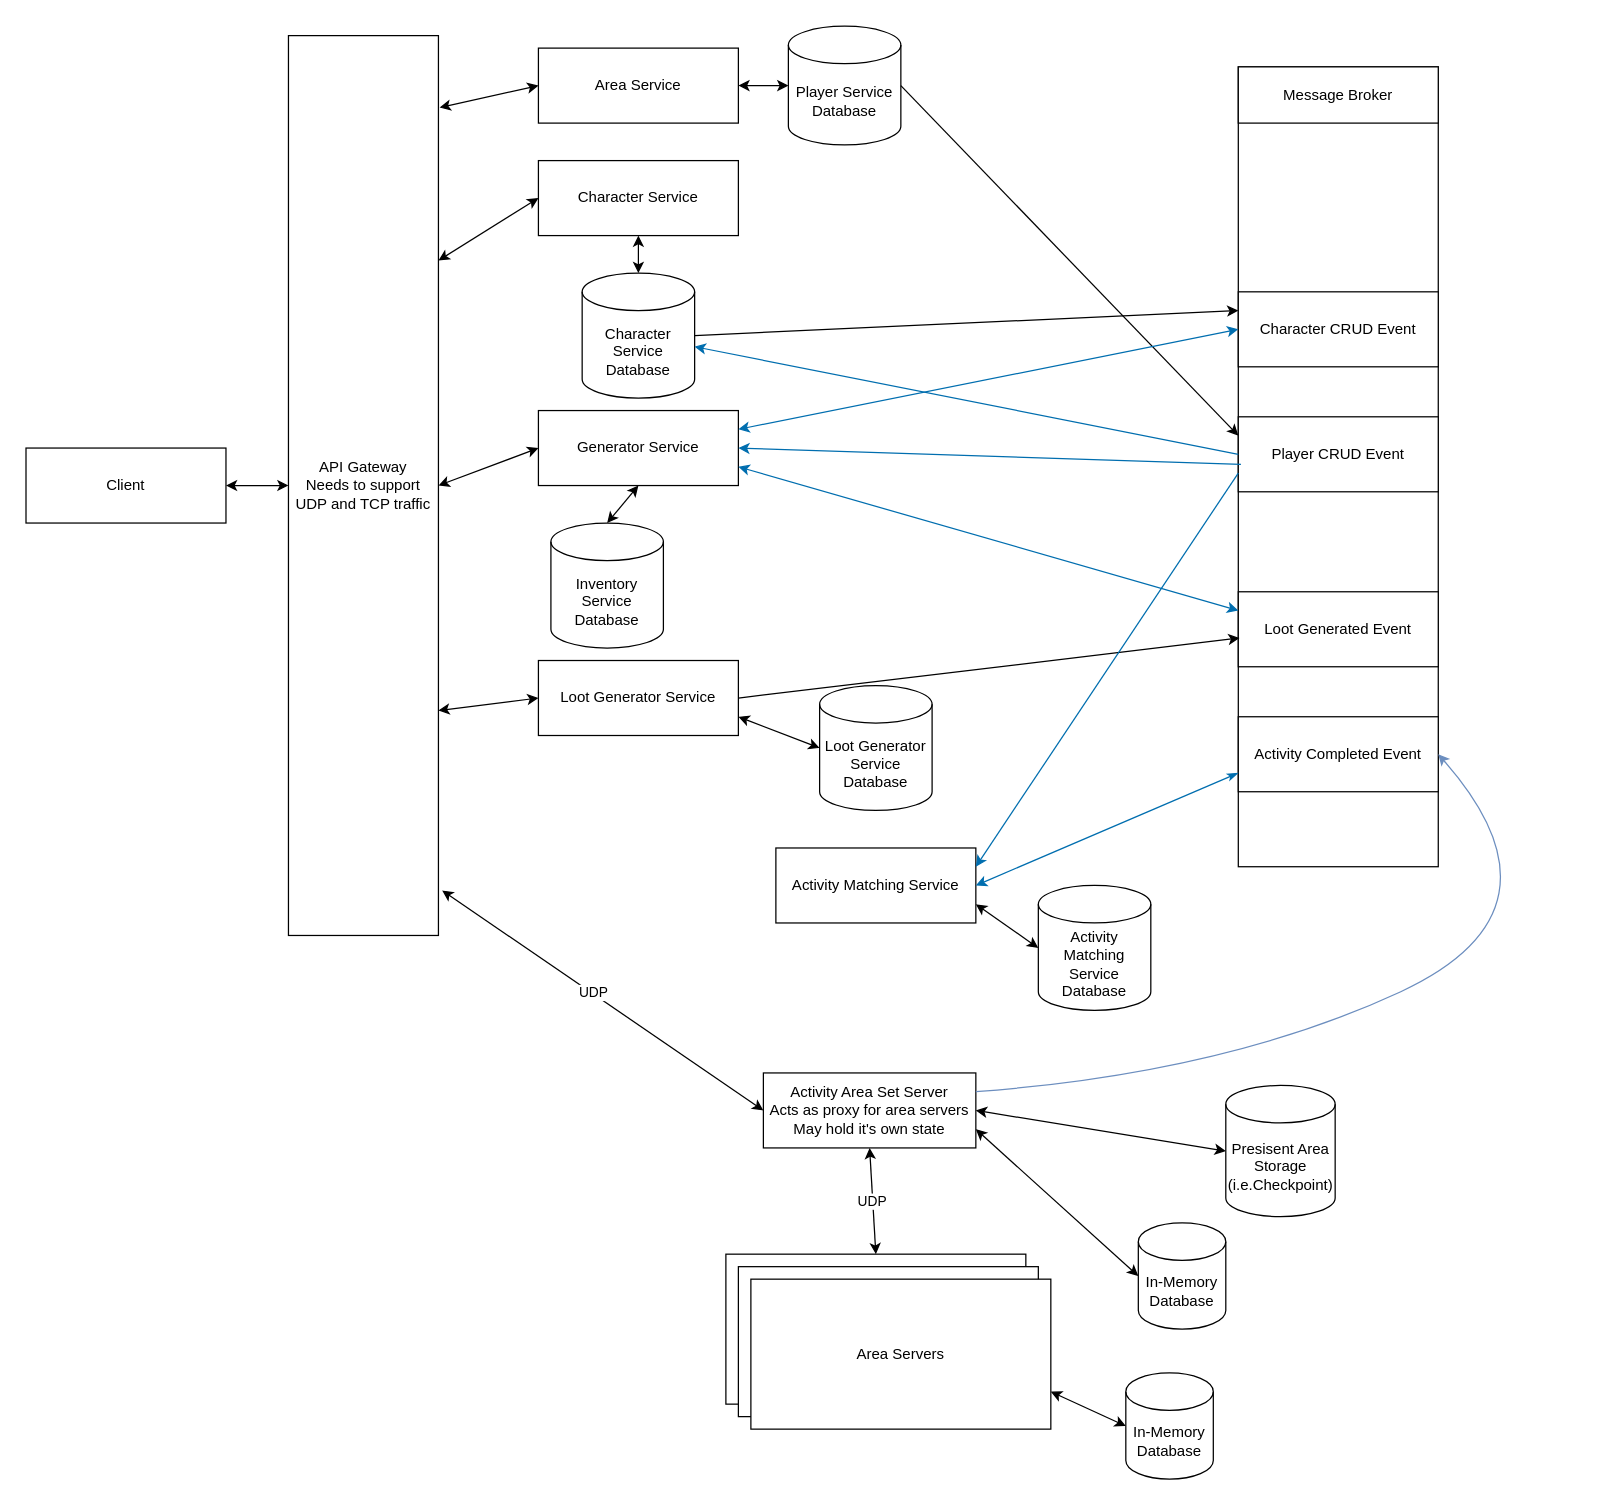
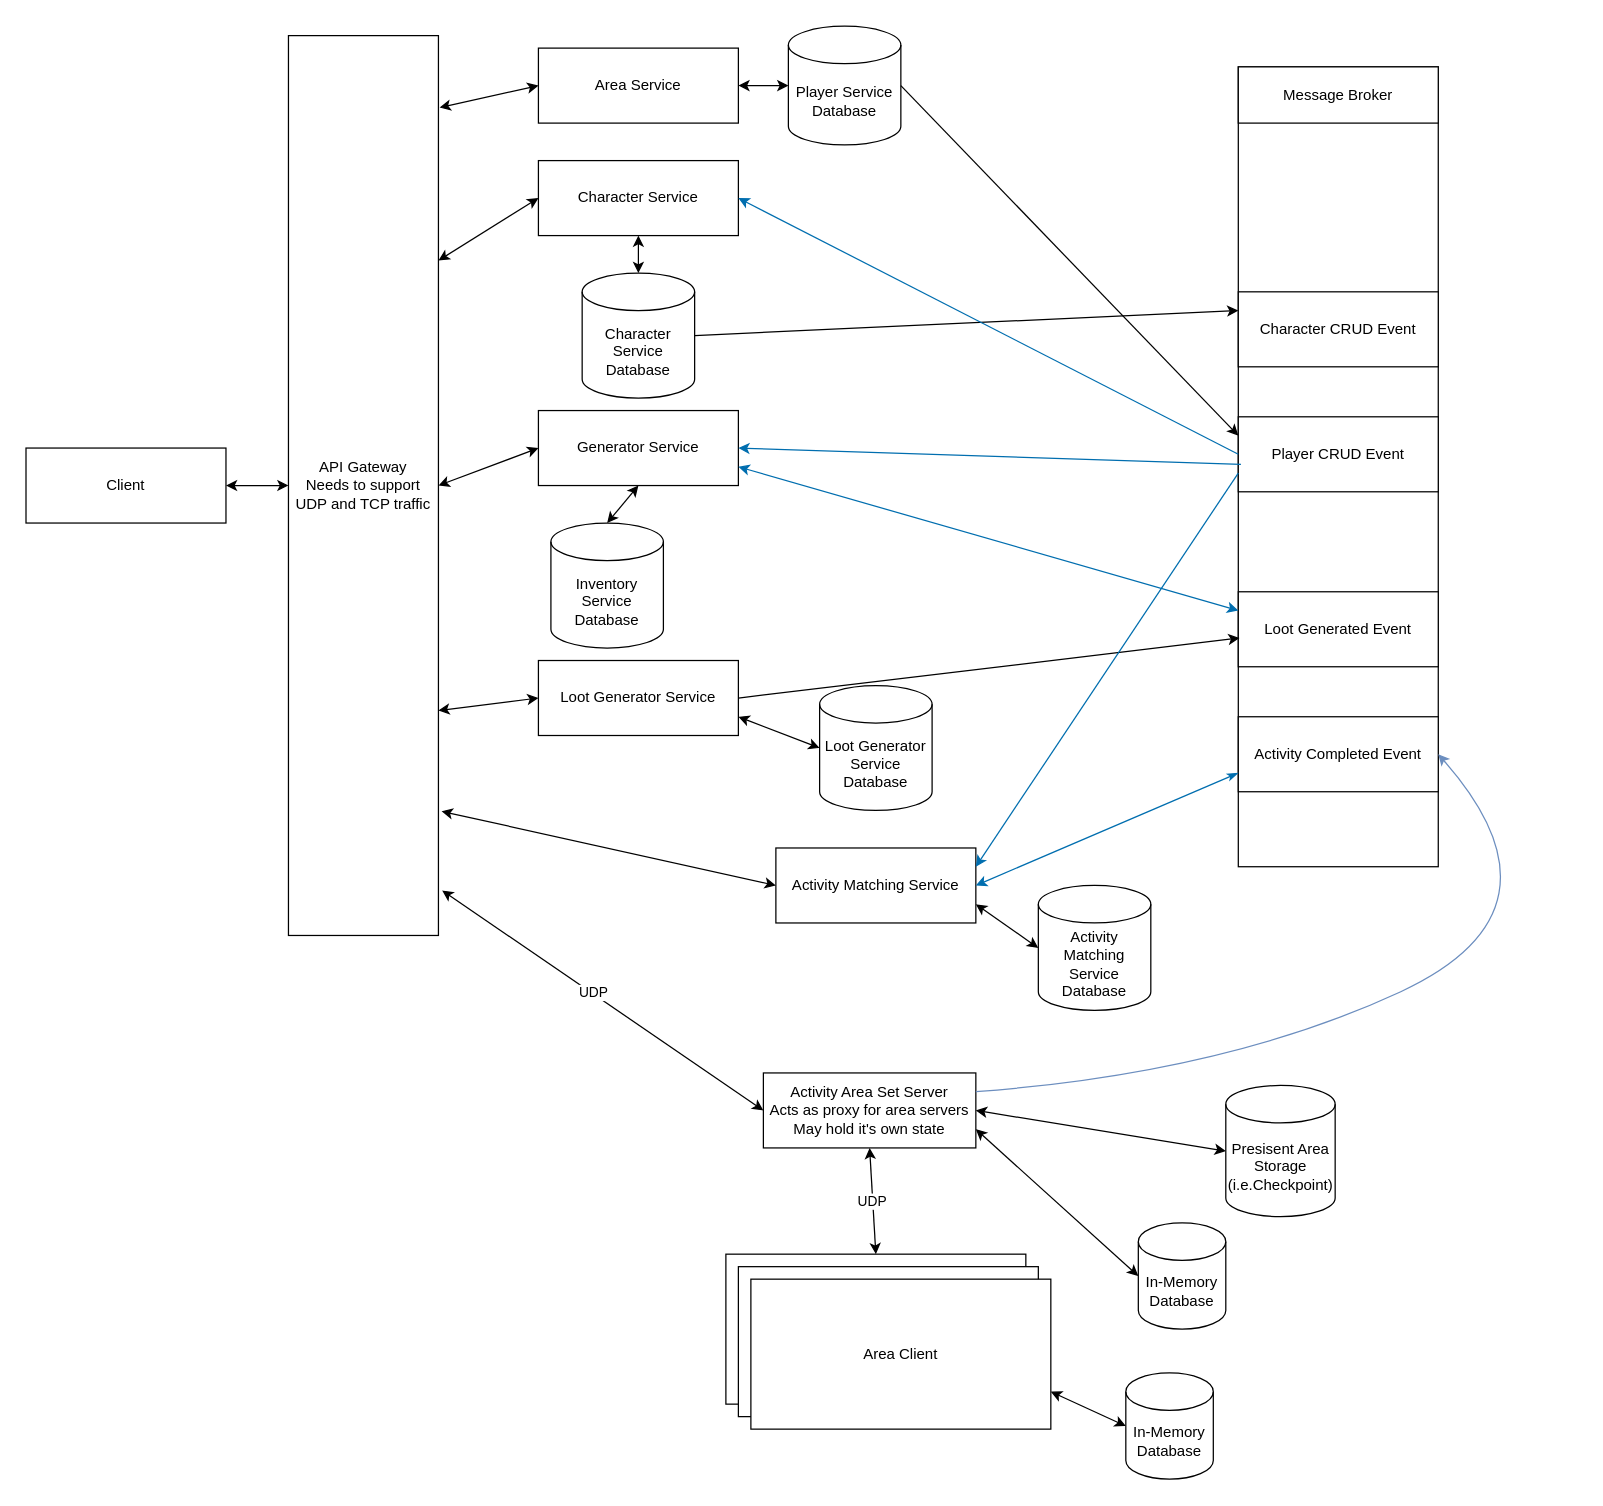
(1081, 361) -> none
(1082, 423) -> (1111, 389)
none -> (608, 849)
(901, 1354) -> (901, 1354)
